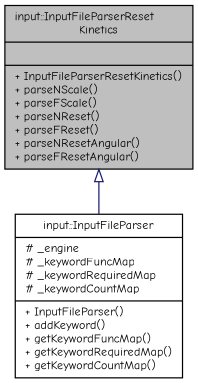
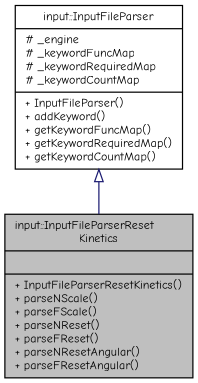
(99, 198) -> (99, 198)
